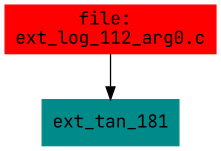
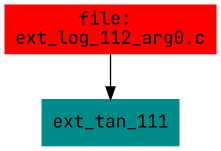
(111, 123) -> (111, 123)
